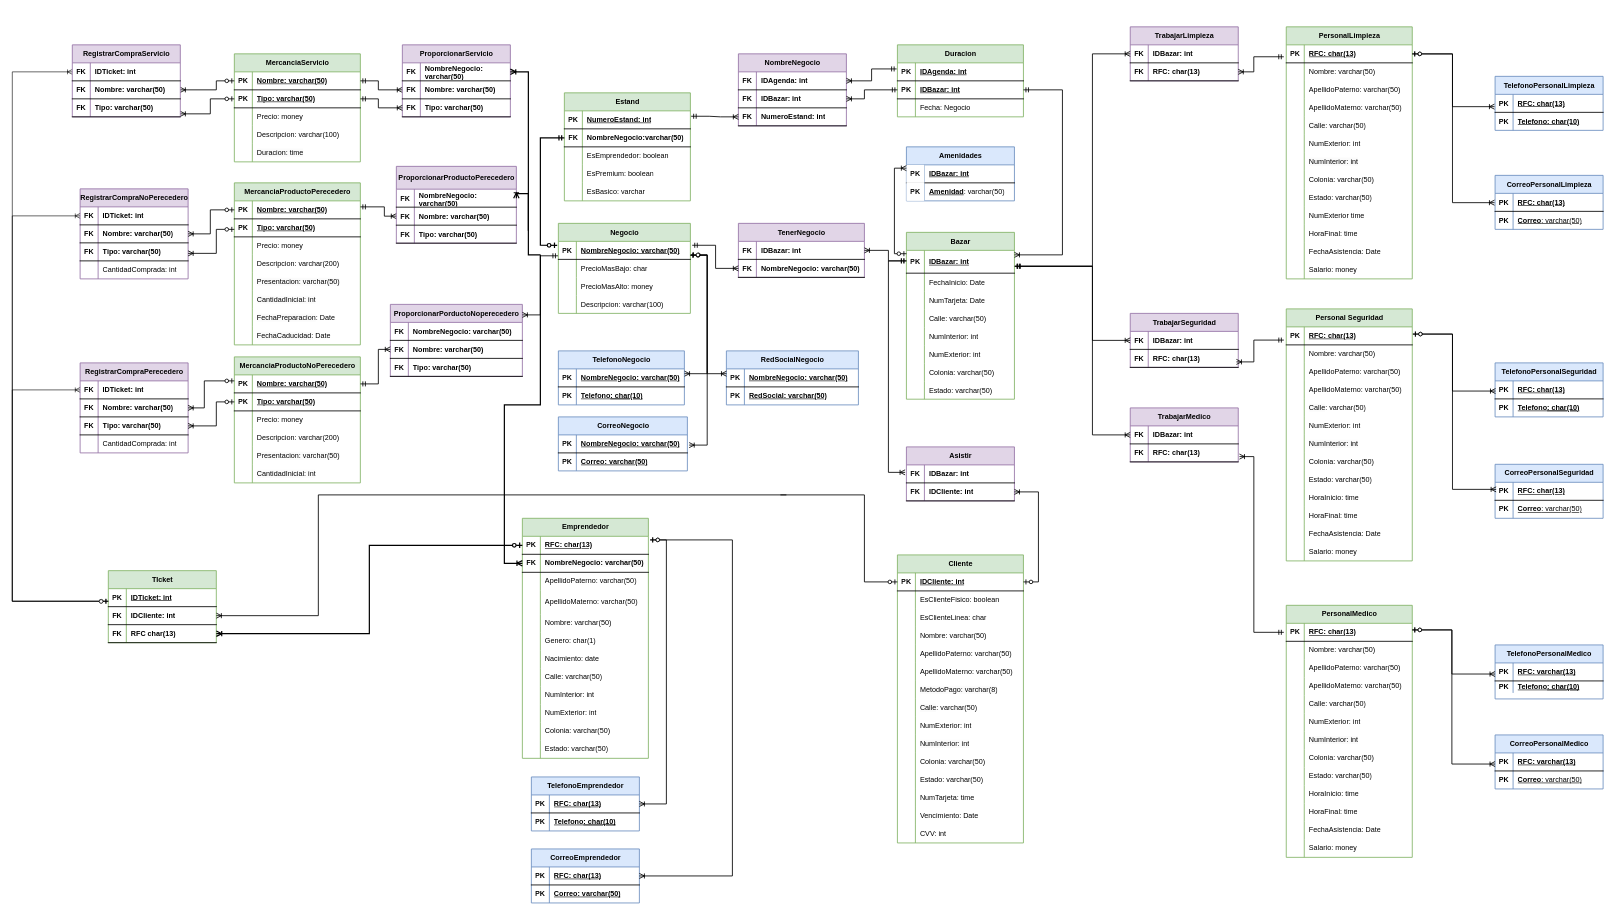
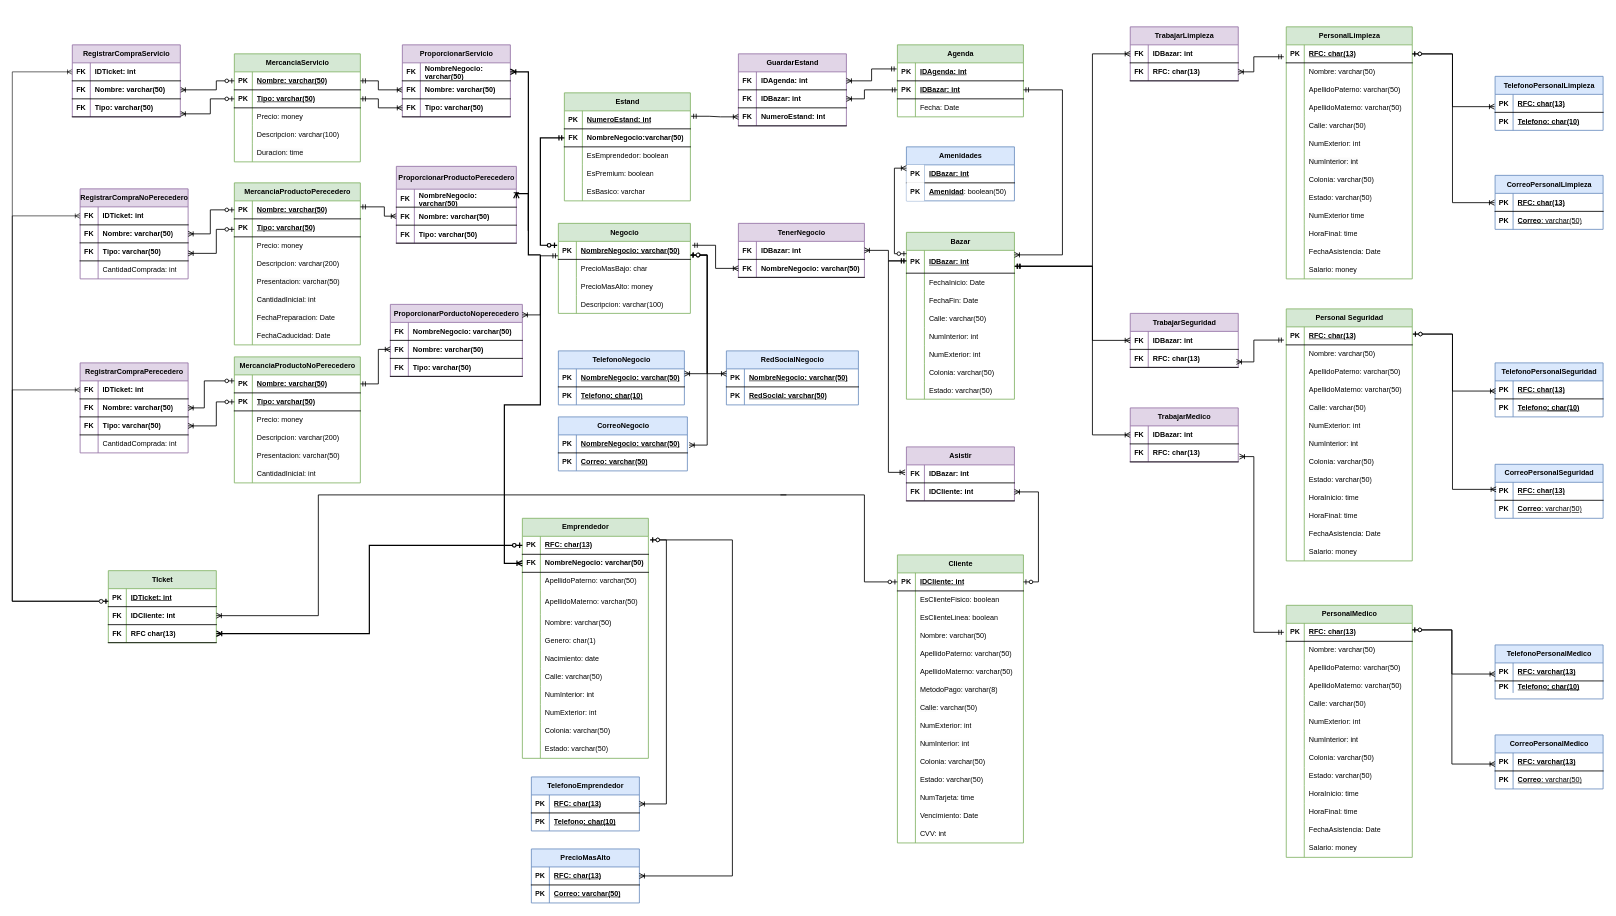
(961, 54) -> (961, 54)
(793, 63) -> (793, 63)
(946, 108) -> (940, 108)
(969, 192) -> (968, 192)
(959, 300) -> (955, 300)
(956, 618) -> (961, 618)
(586, 858) -> (586, 858)
